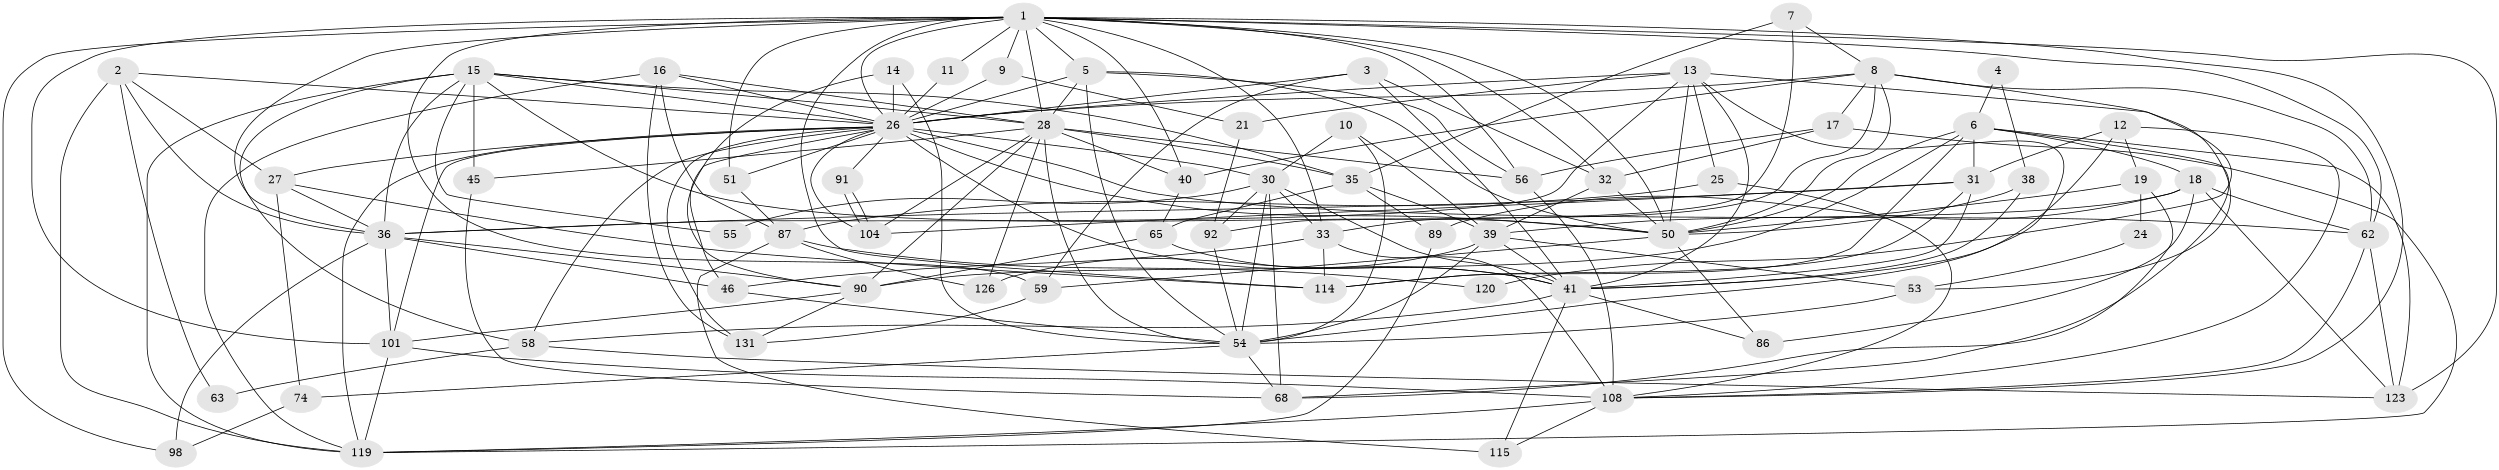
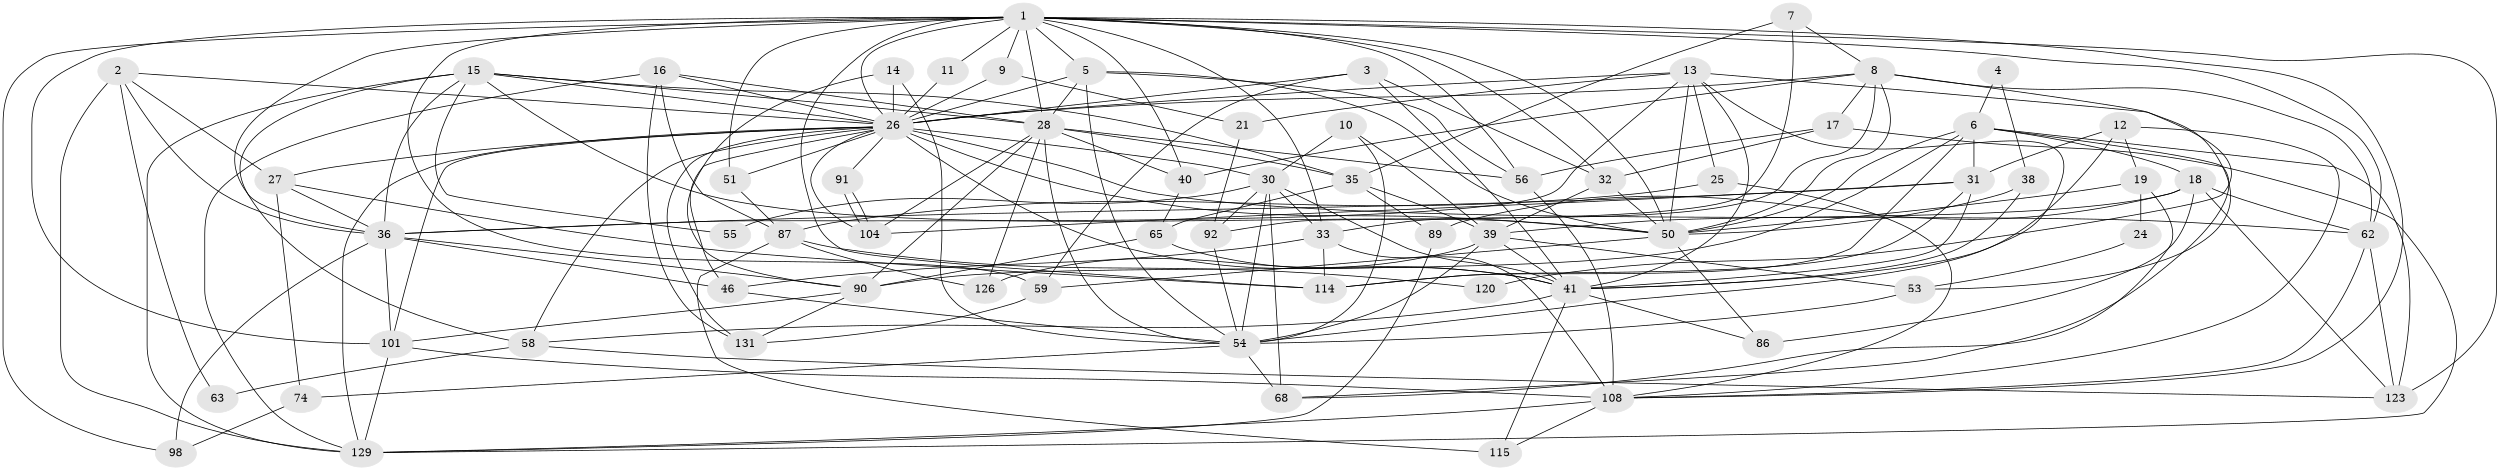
(474, 180) -> none
(362, 453) -> (362, 453)
